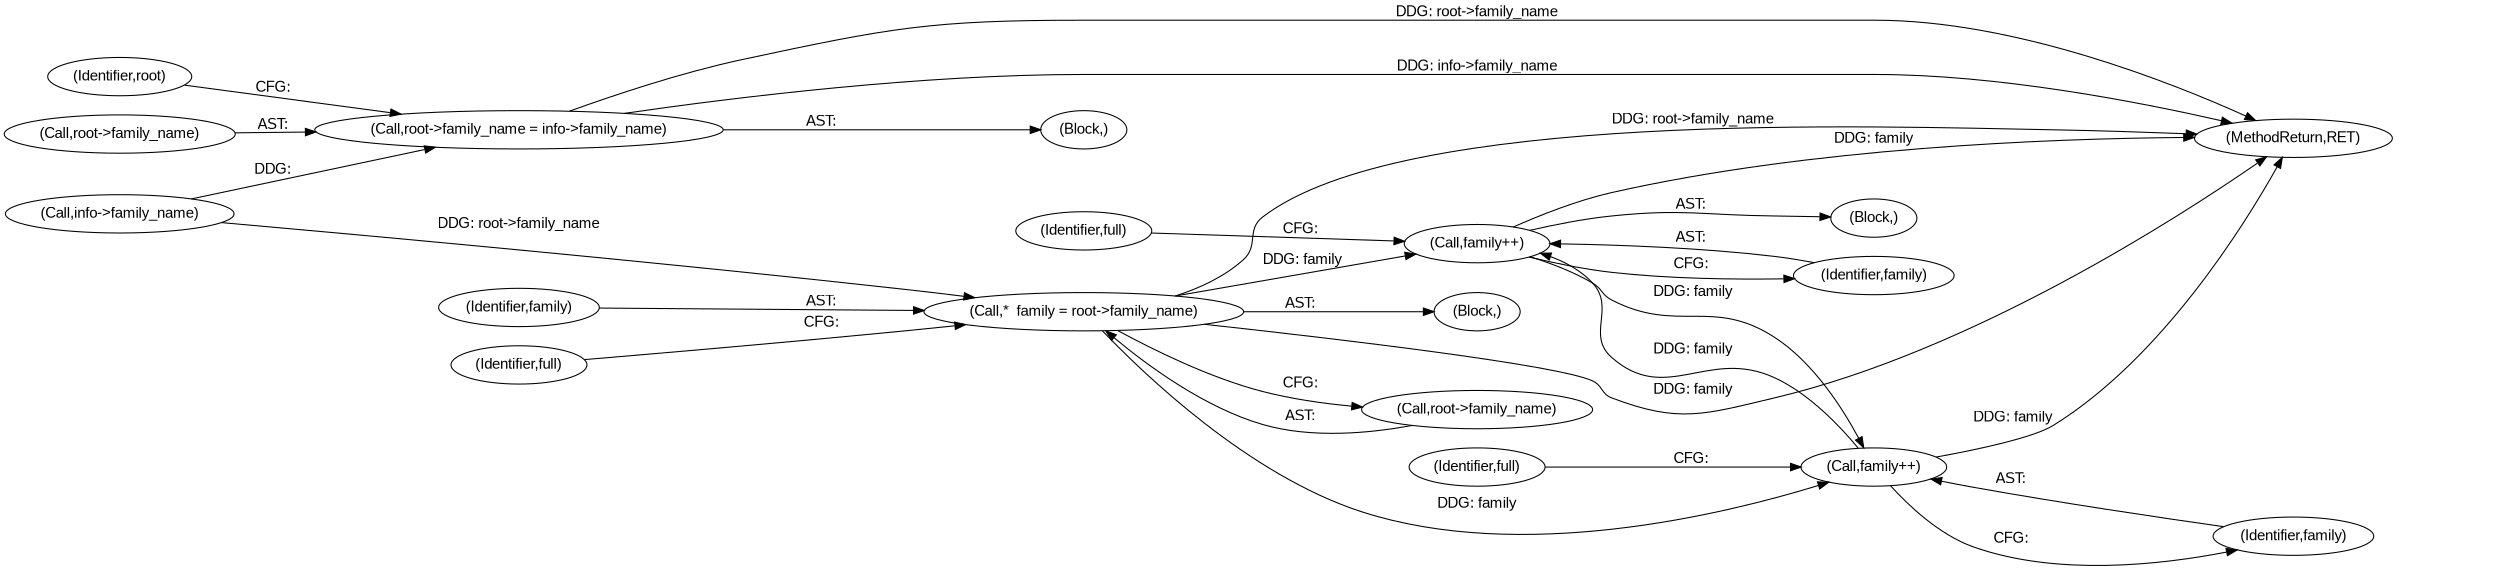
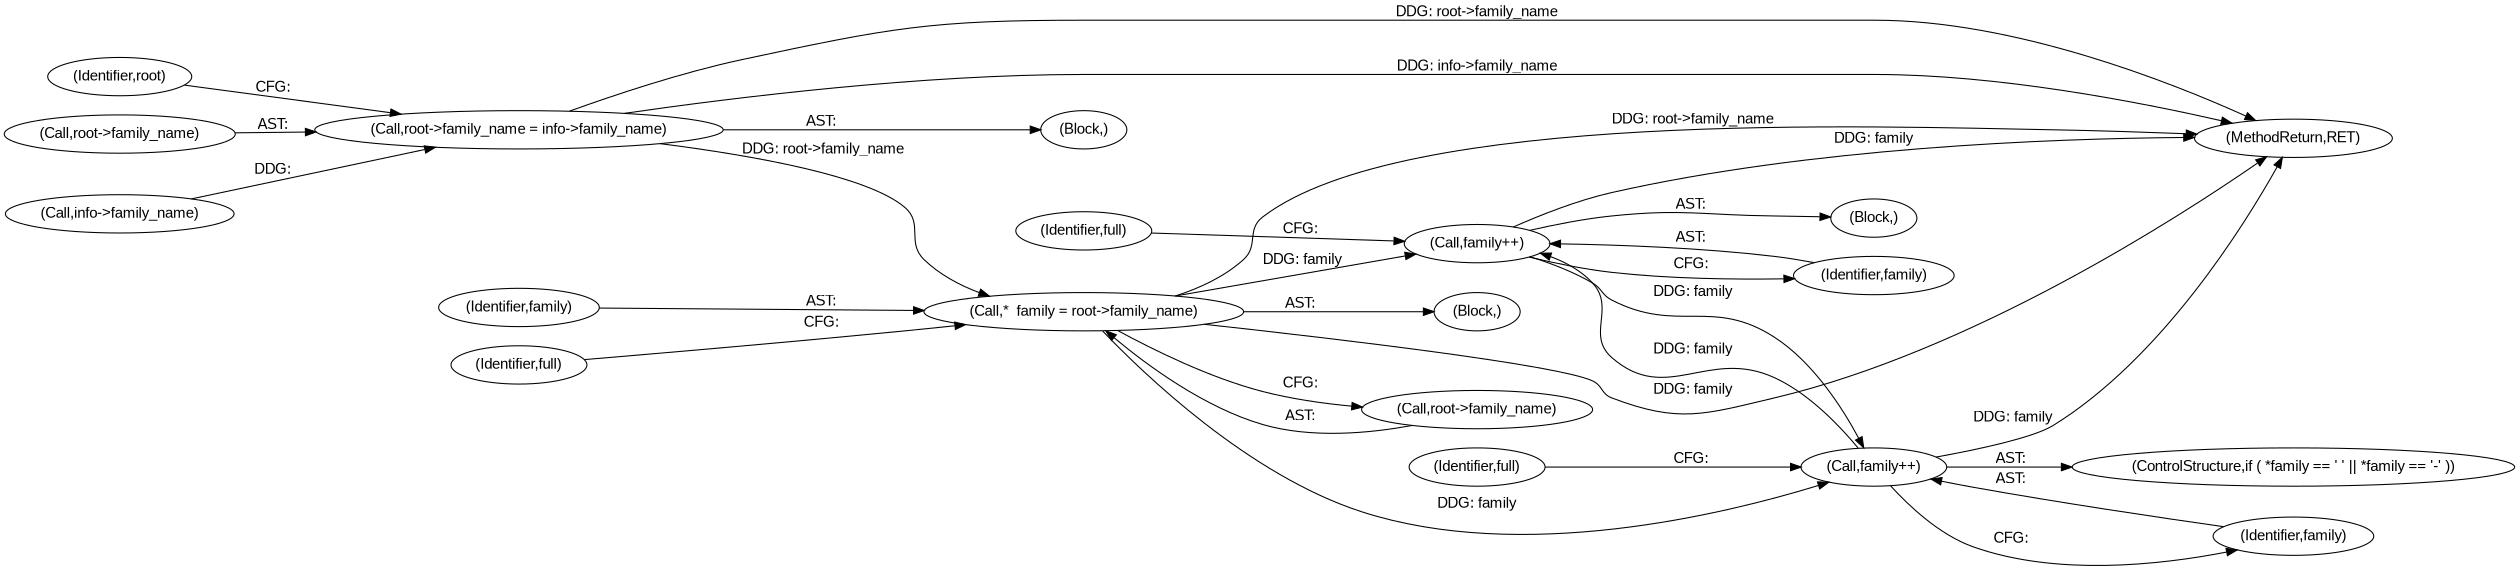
(593, 257) -> (845, 180)
none -> (2293, 467)
